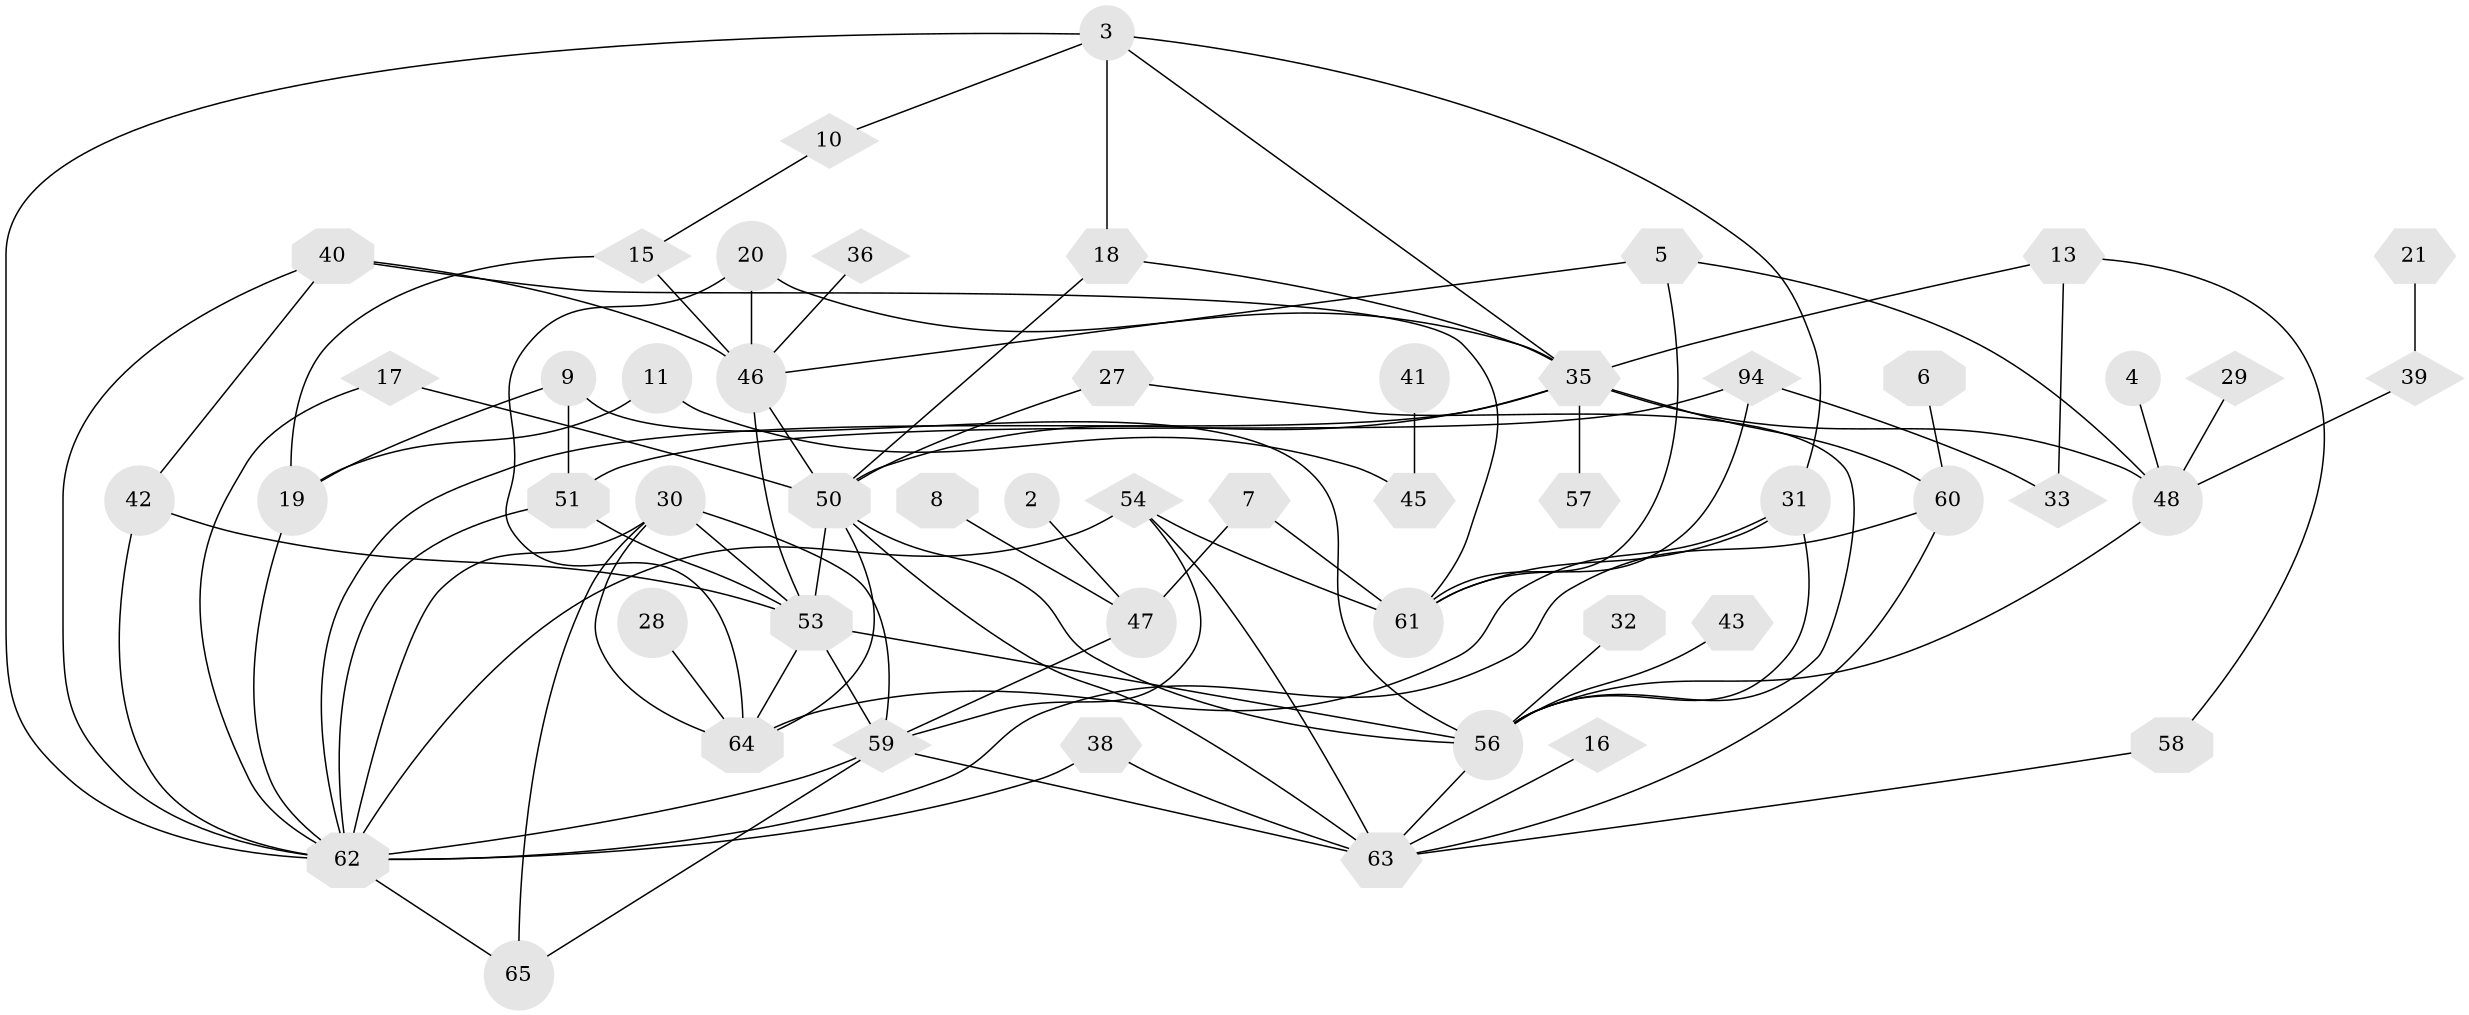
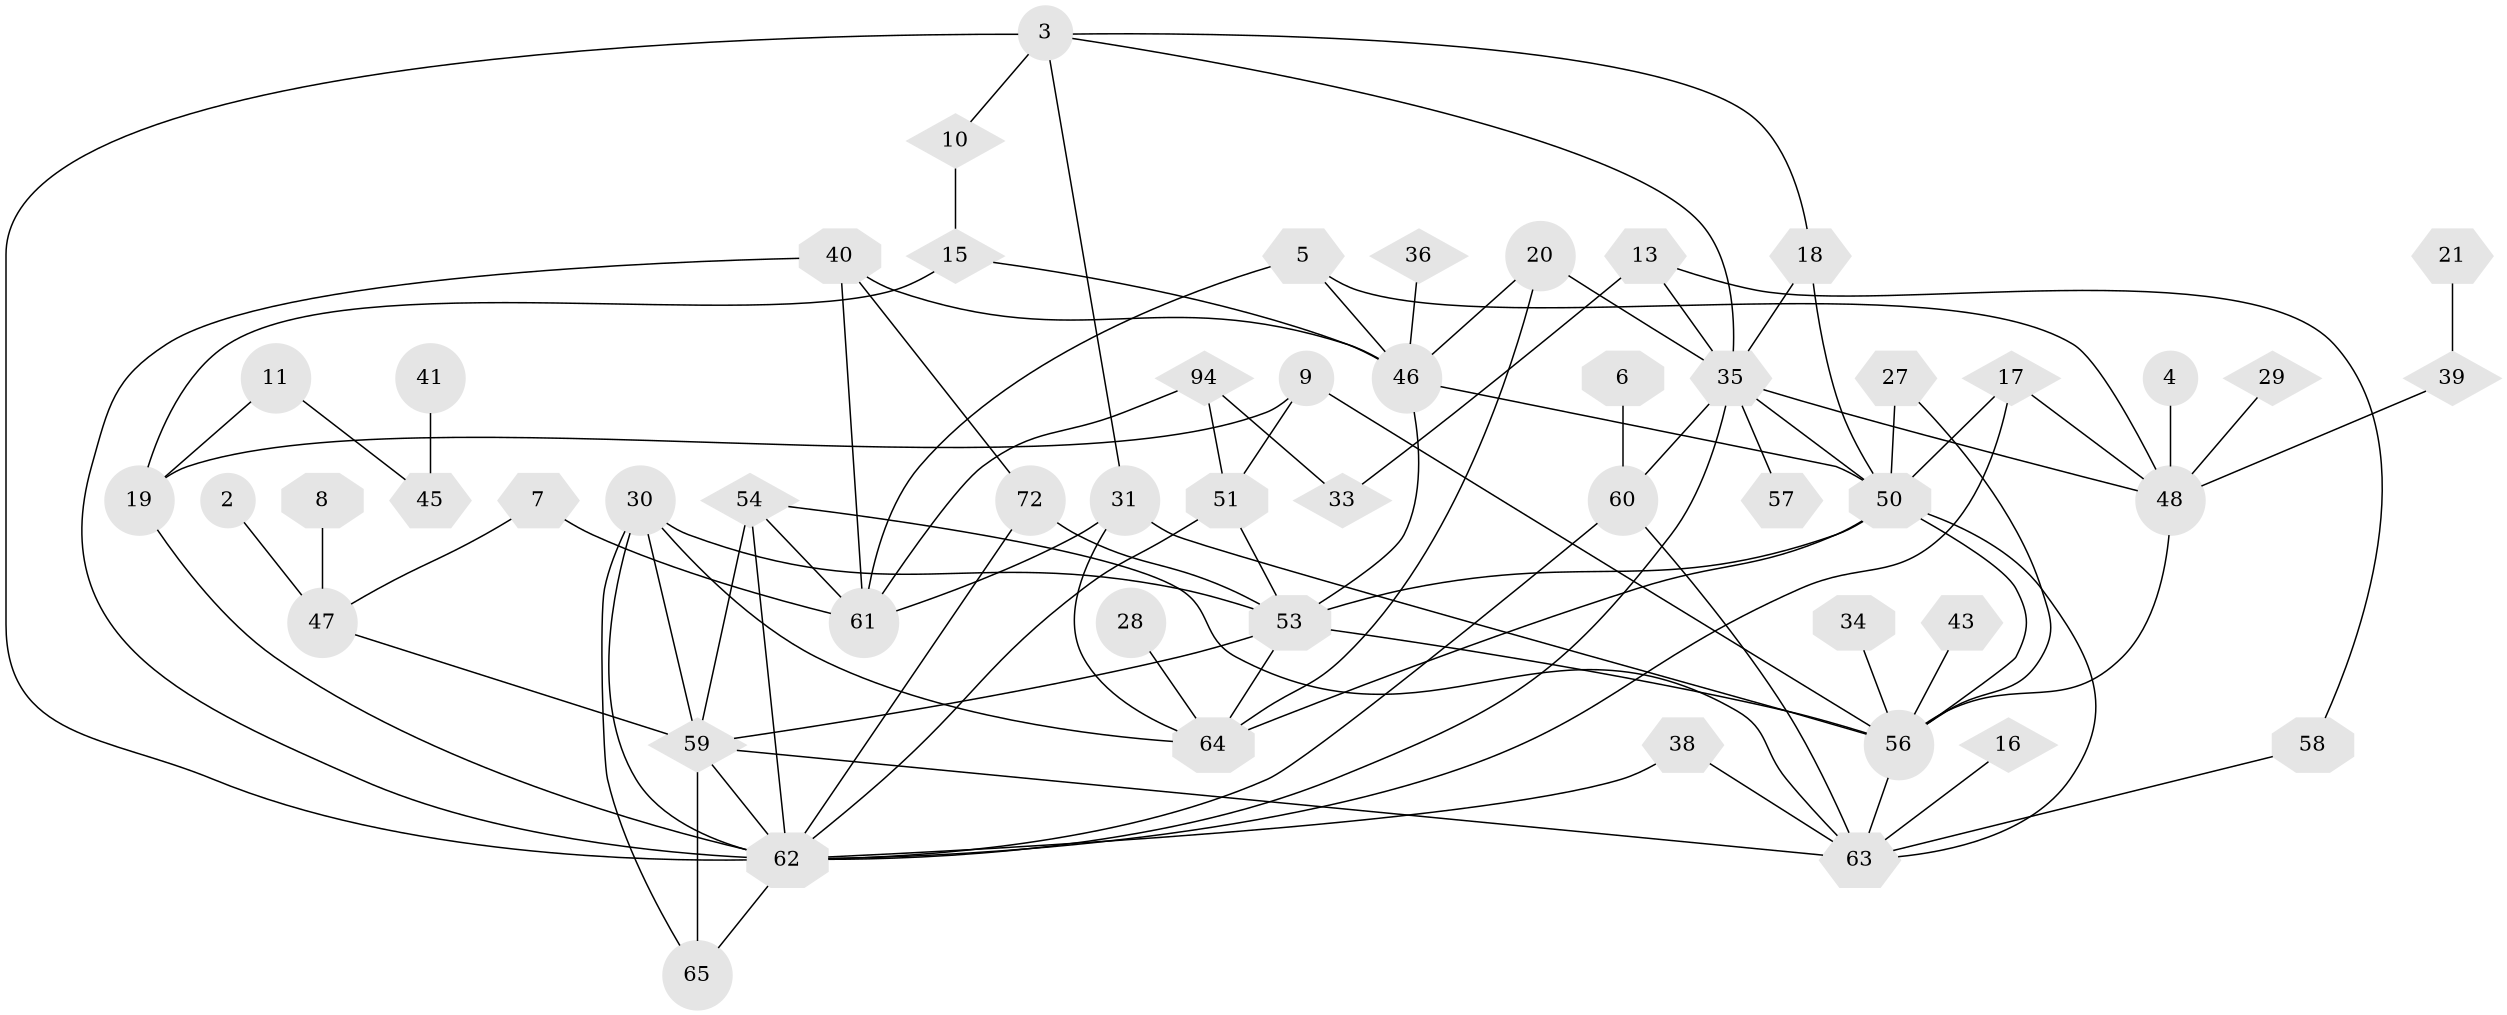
none -> (2088, 437)
(140, 501) -> (1030, 501)
(1624, 623) -> (1854, 623)
